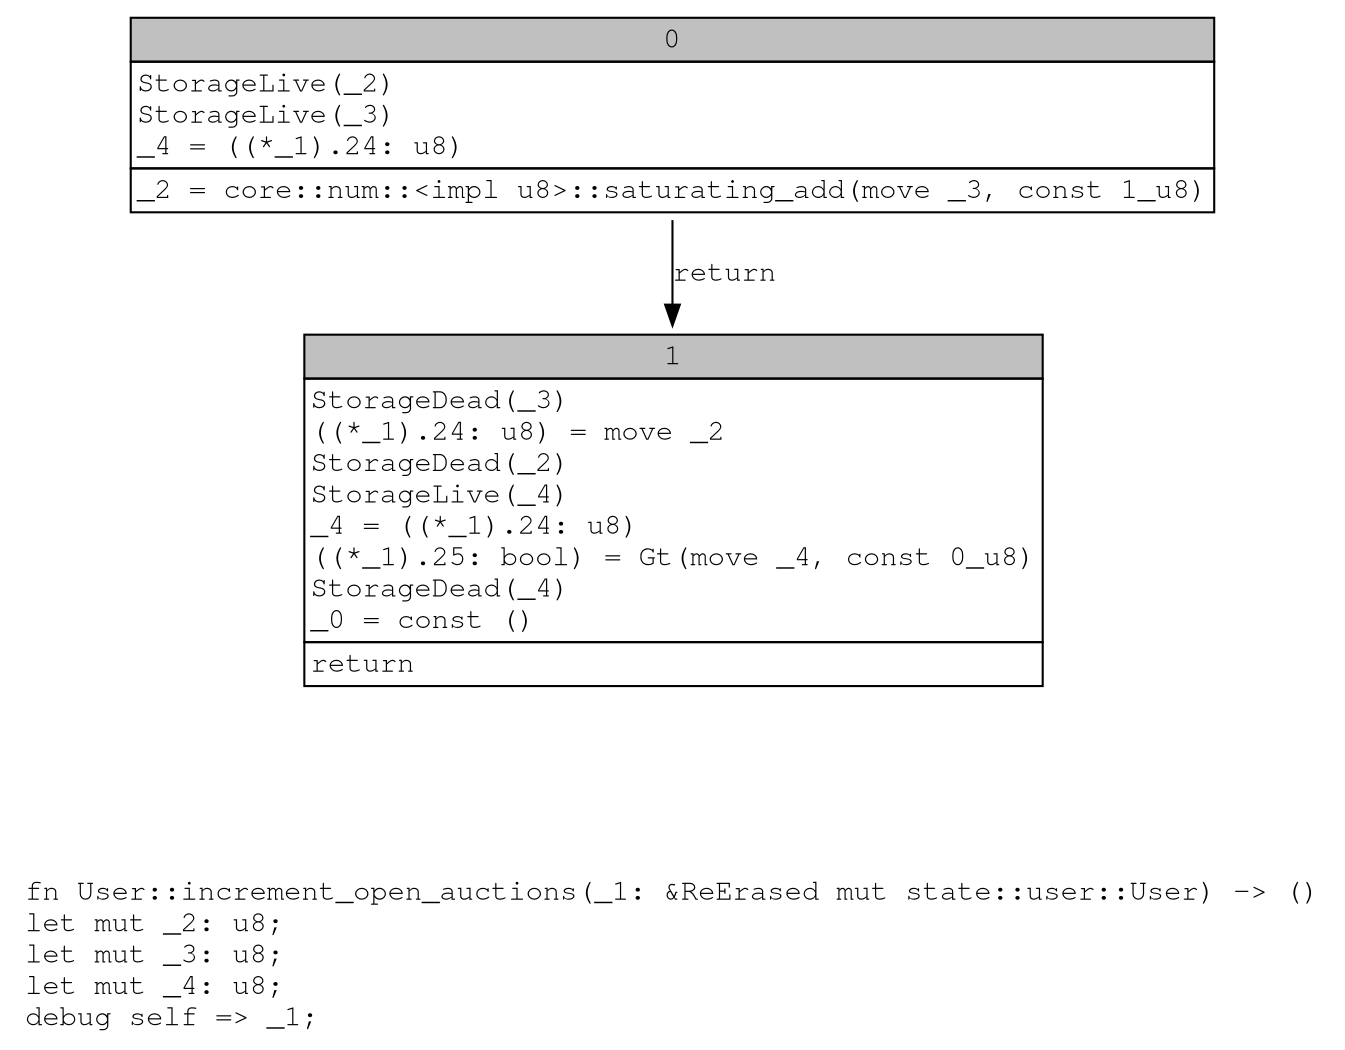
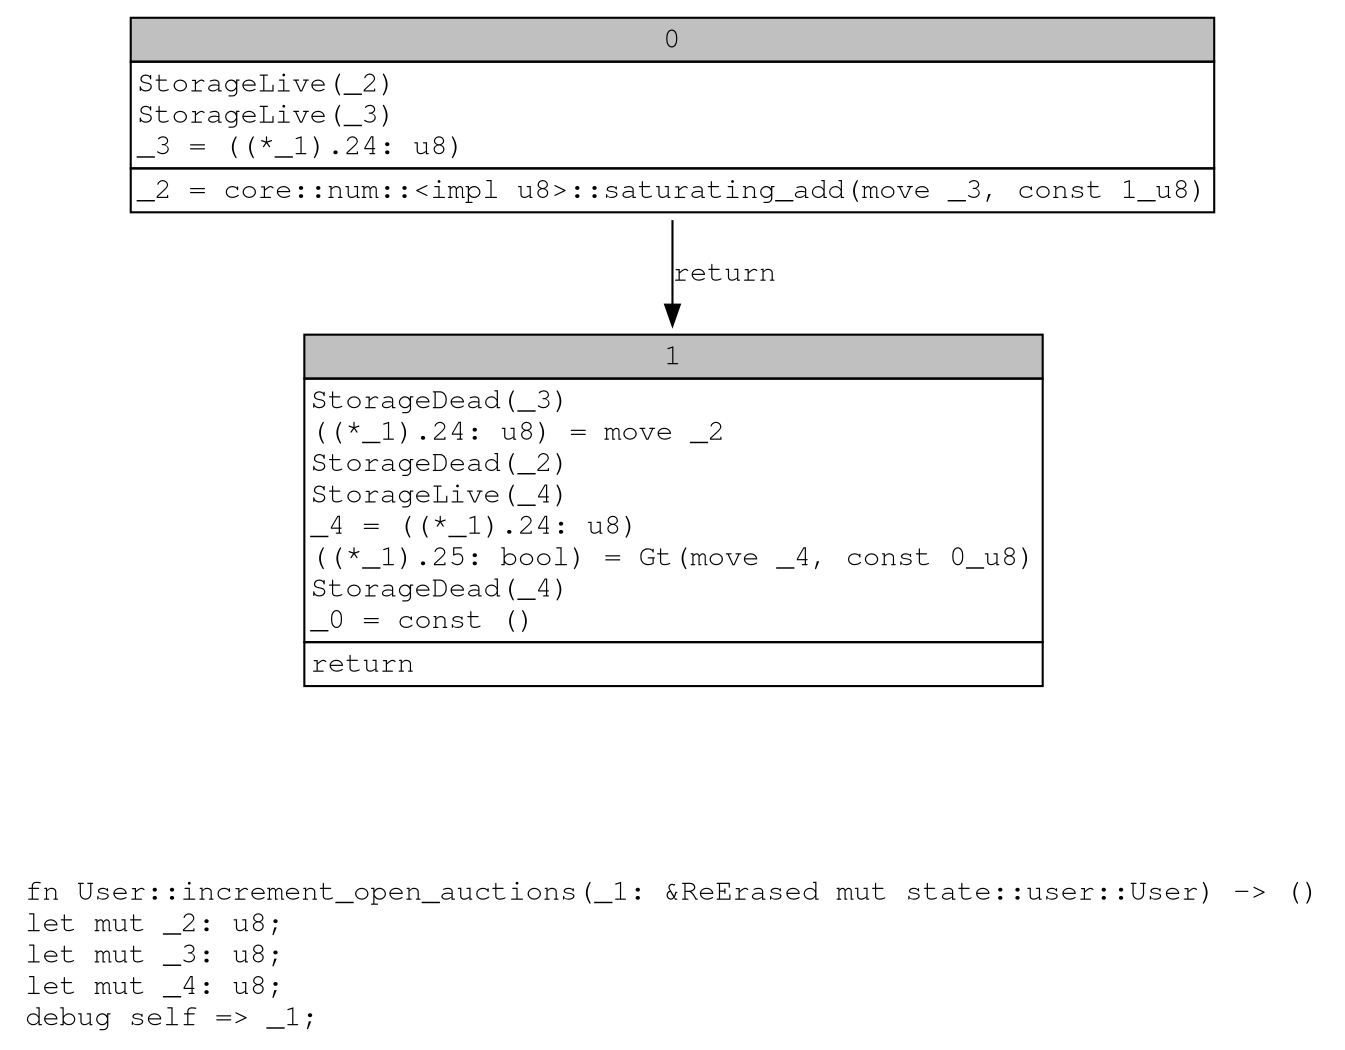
(301, 145) -> (301, 145)
